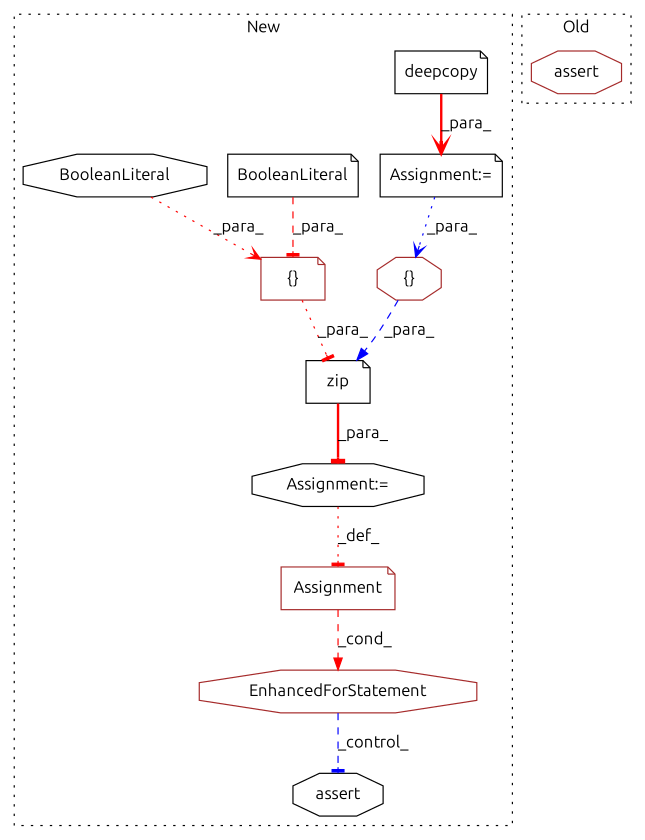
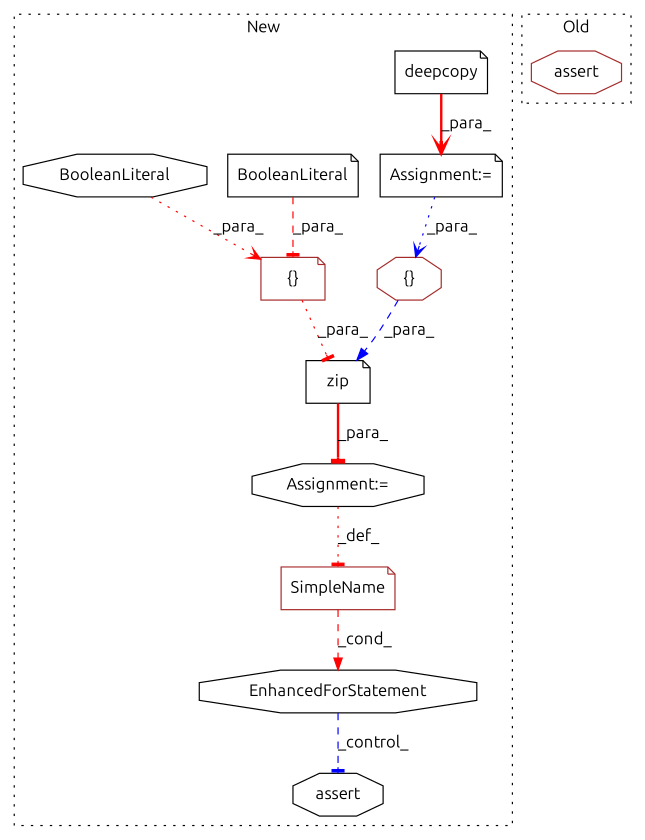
(338, 588) -> (338, 588)
(338, 692) -> (338, 692)
